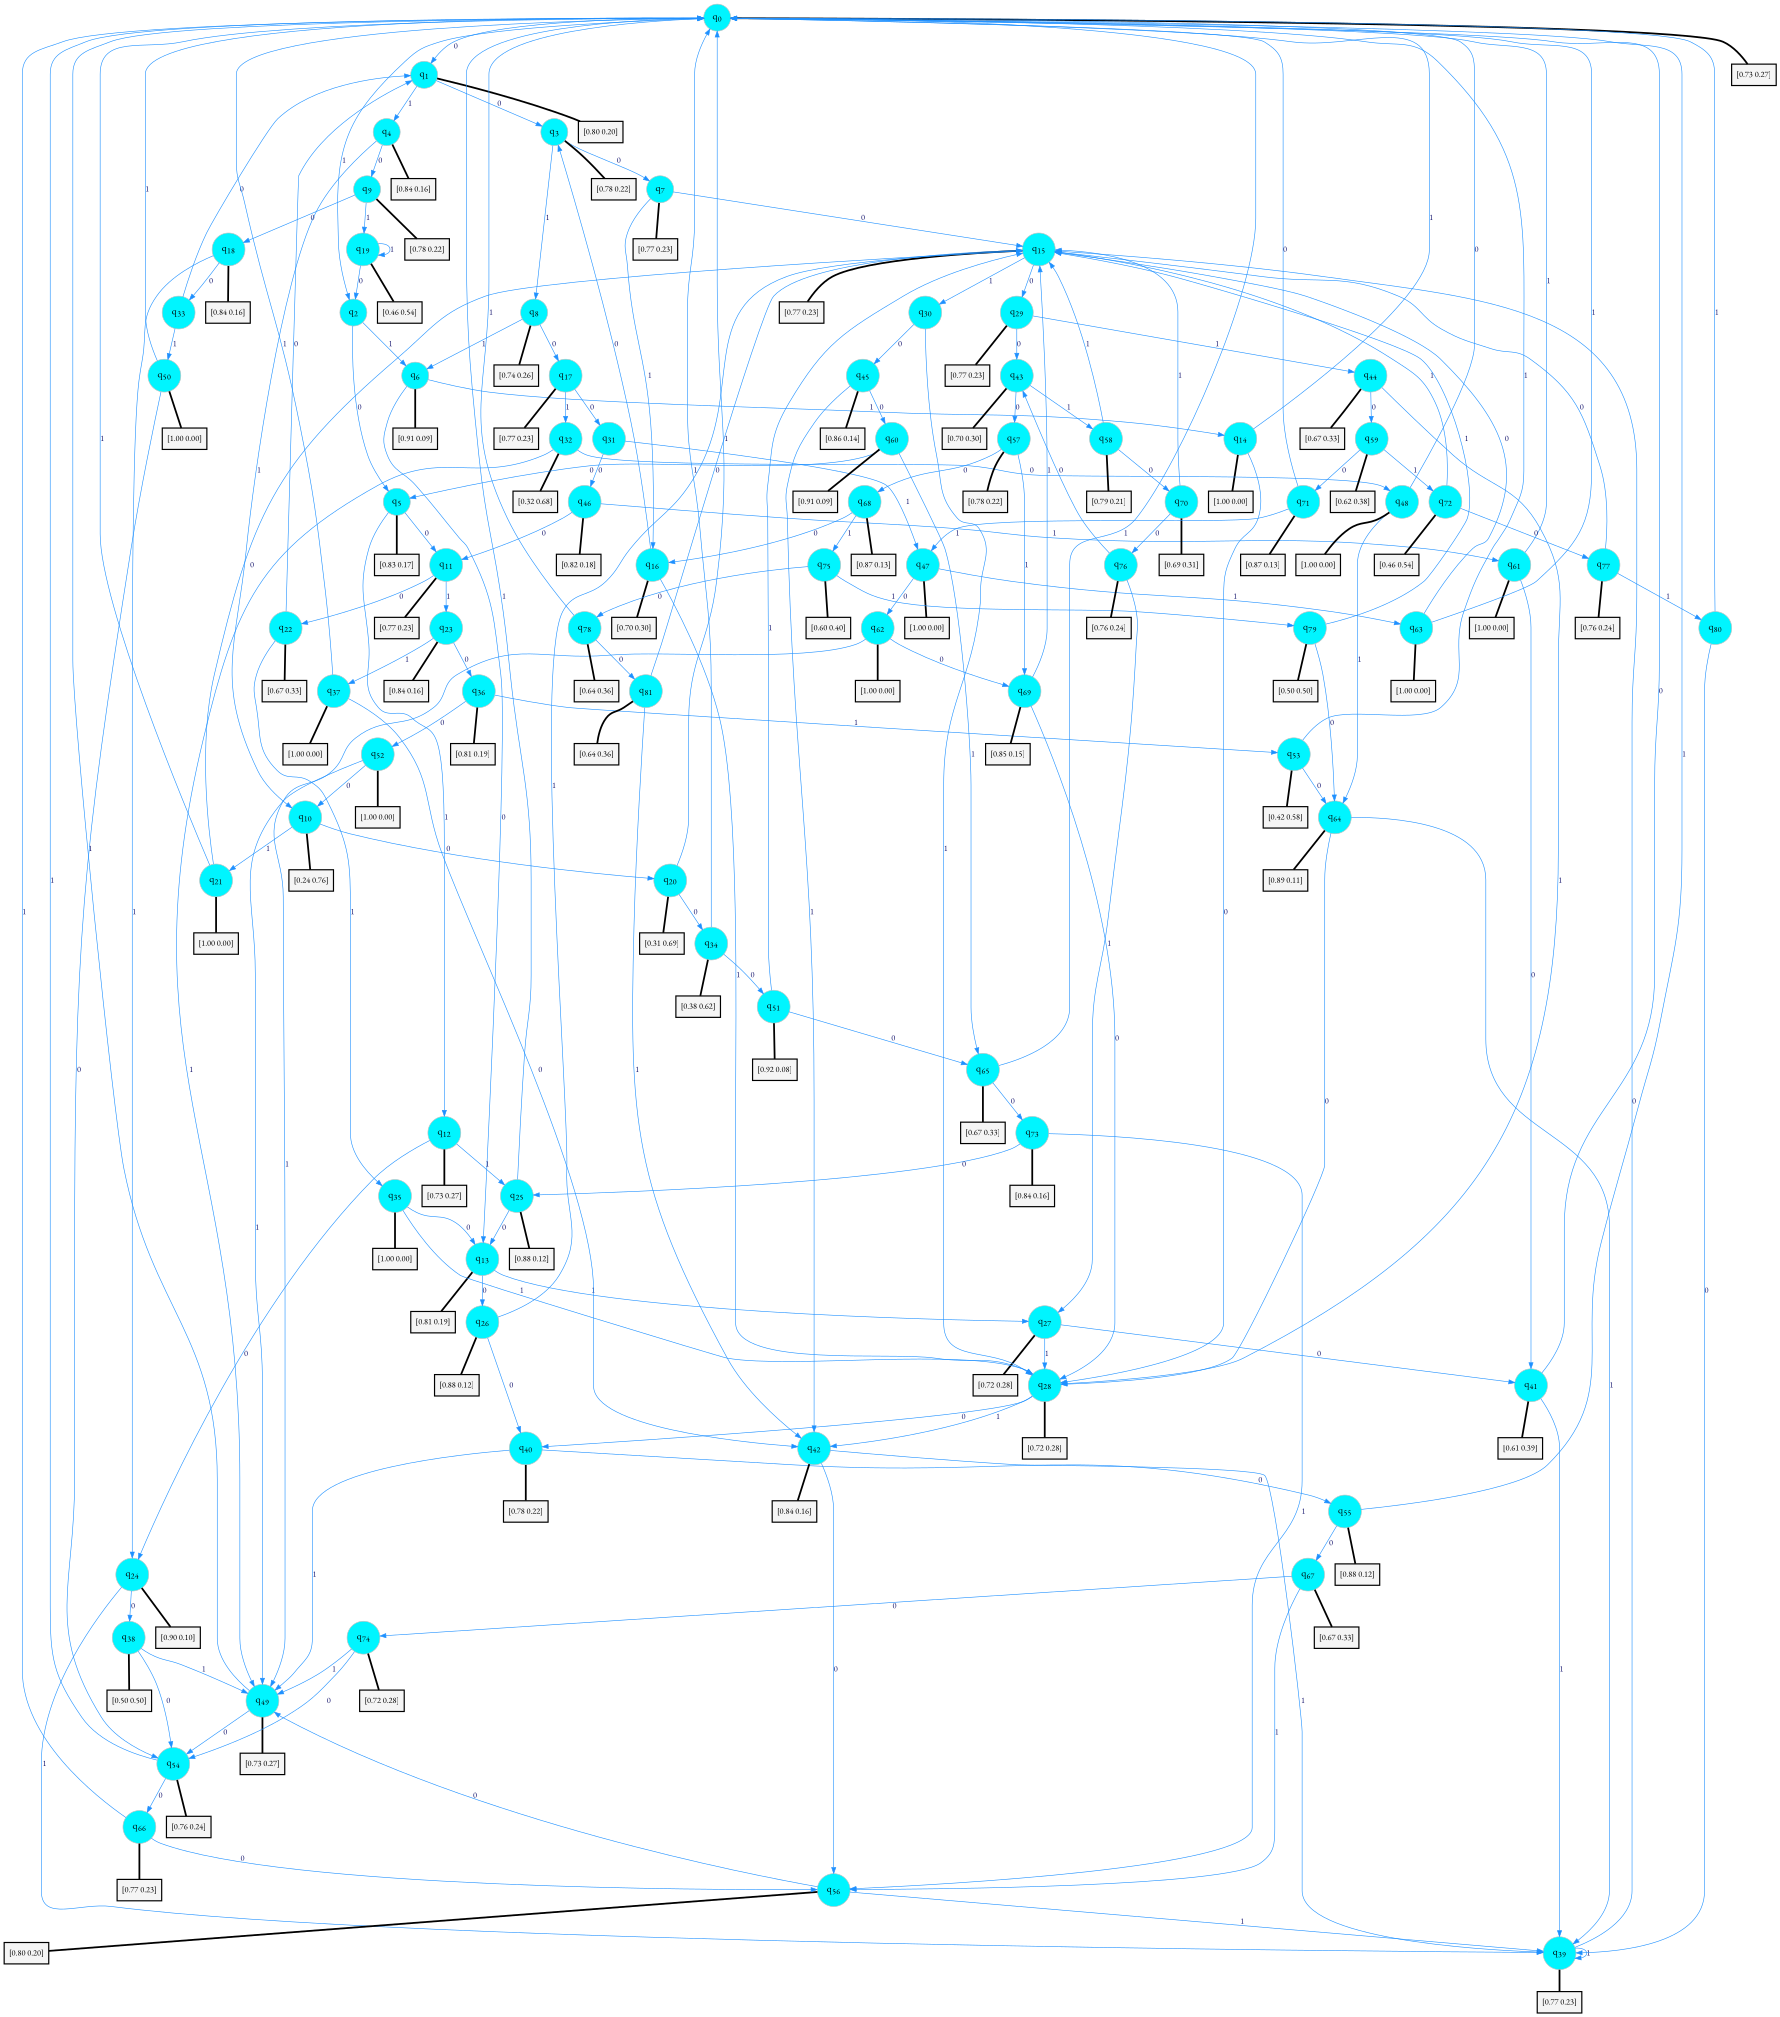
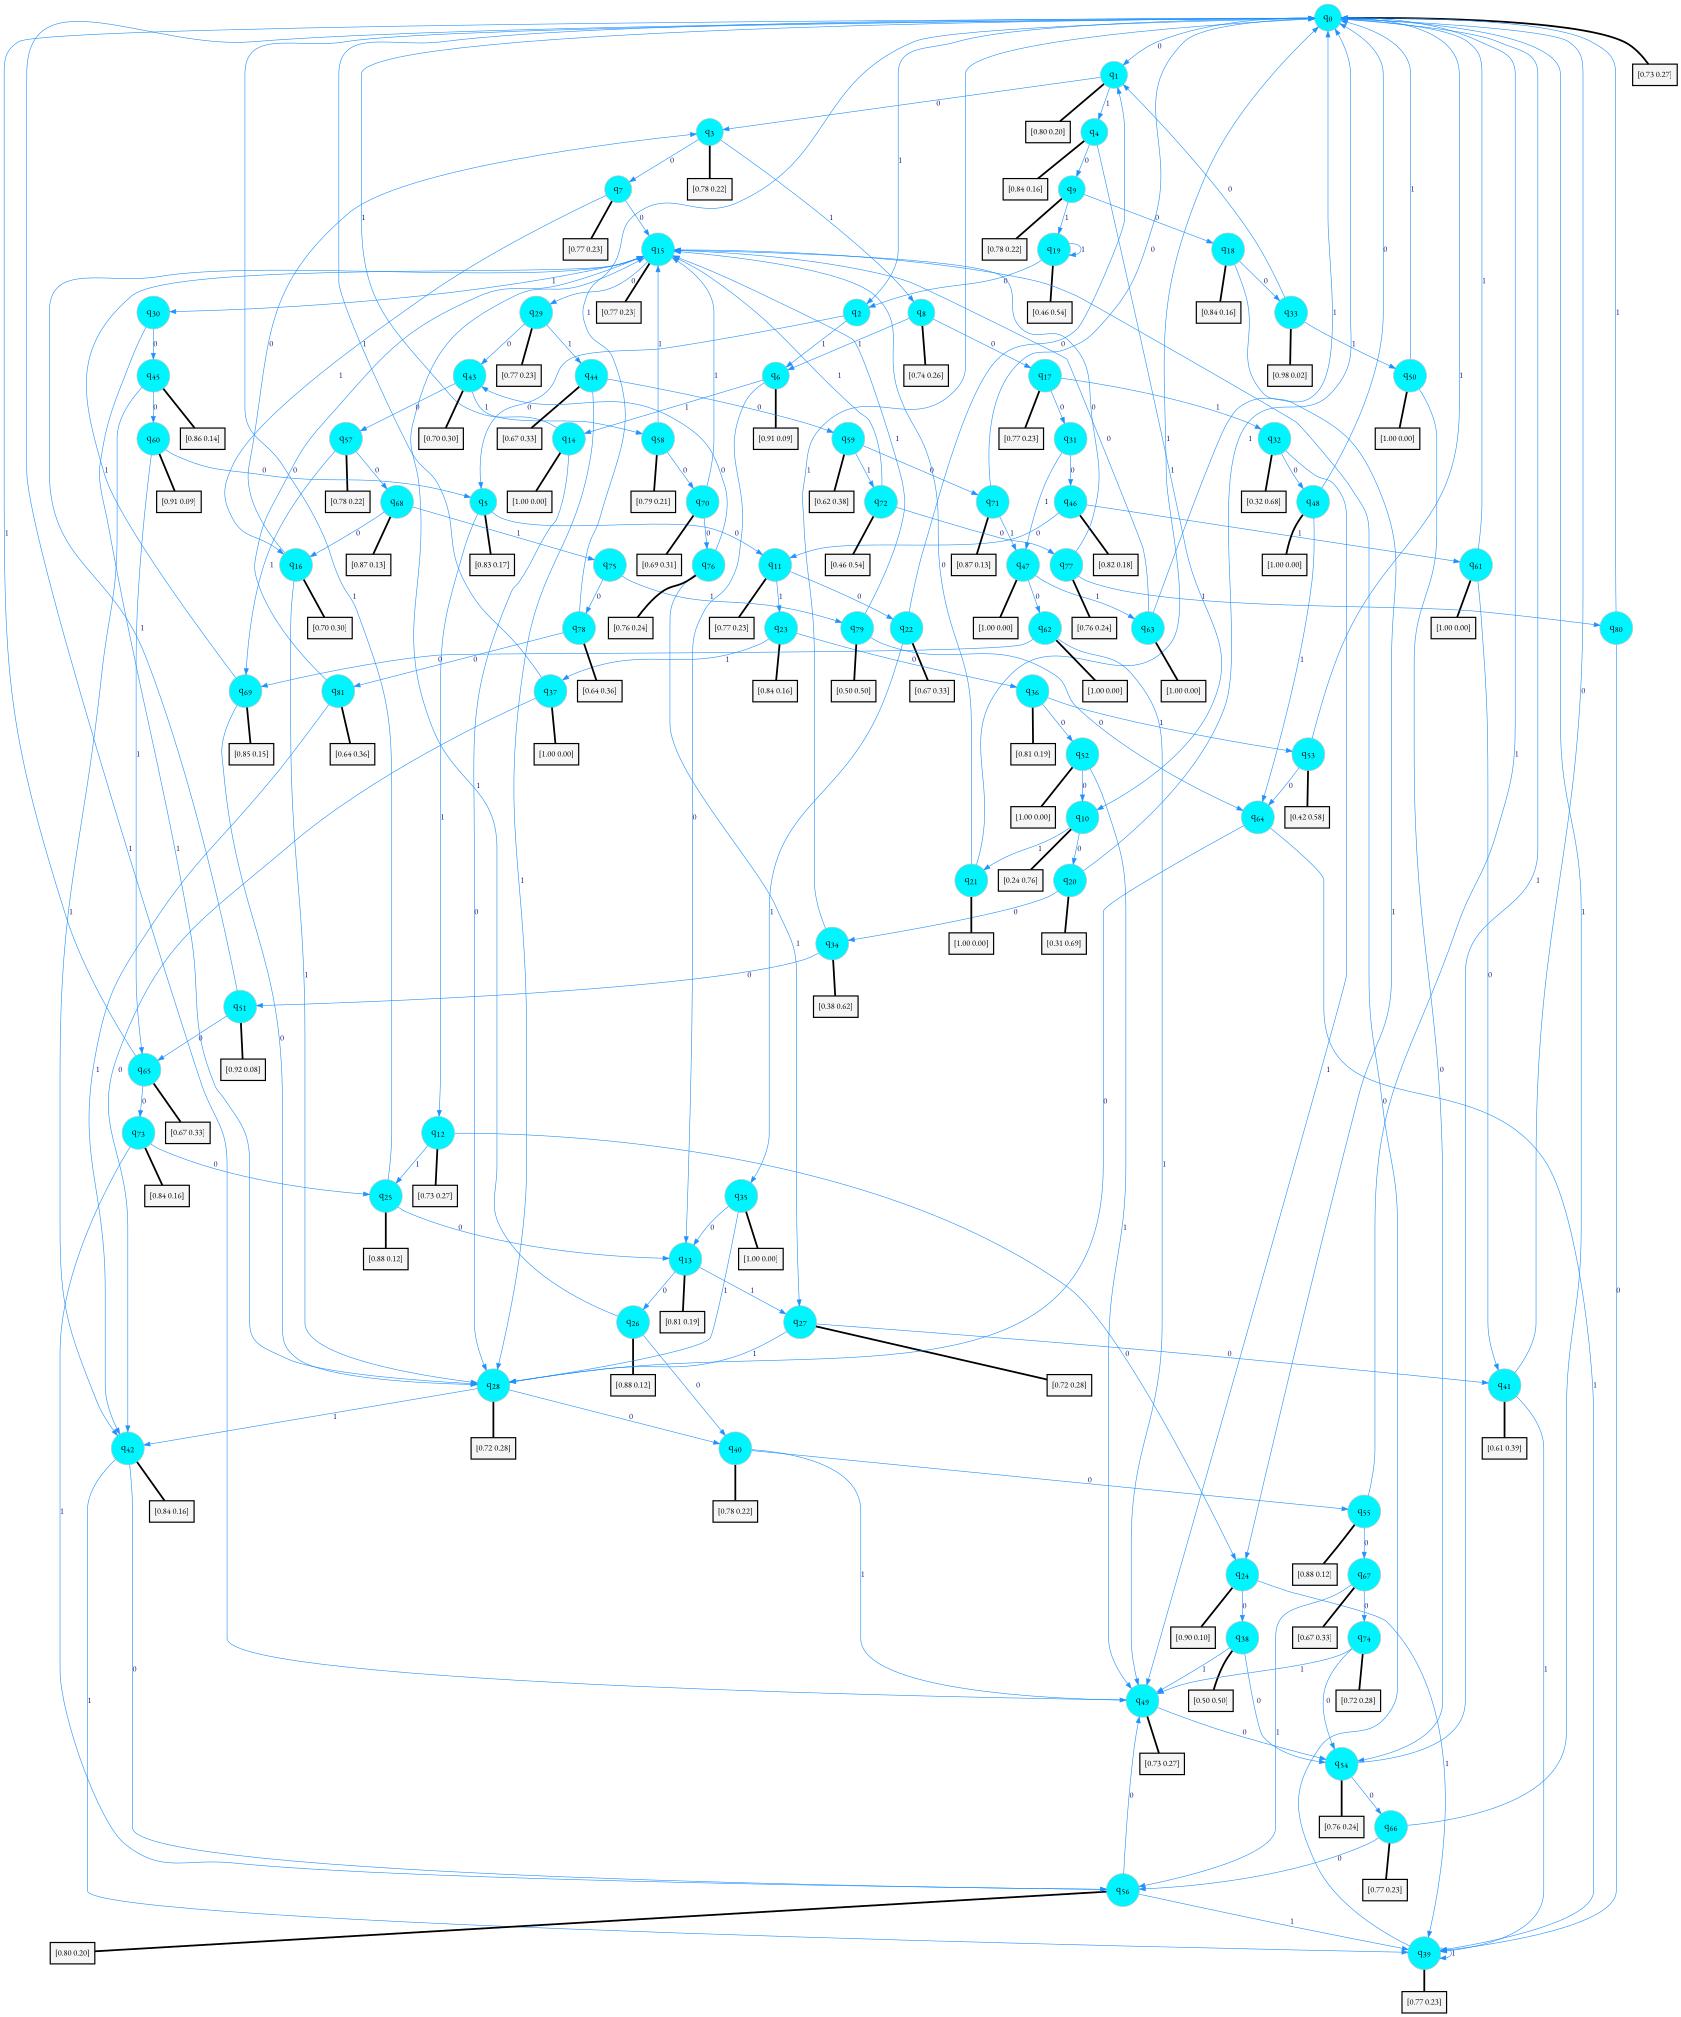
none -> (1290, 376)
(828, 628) -> none
(1285, 880) -> none
